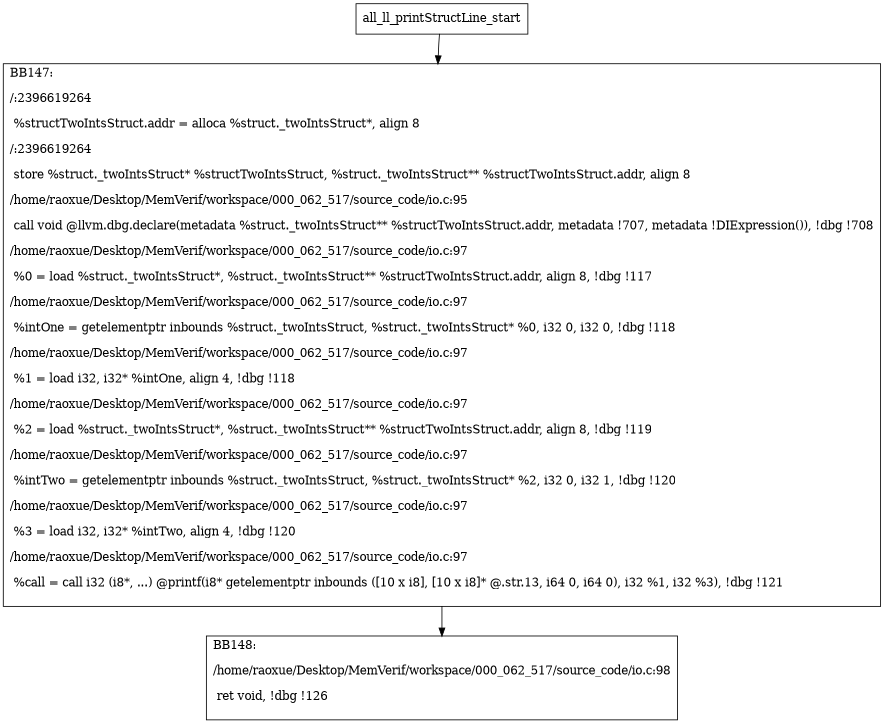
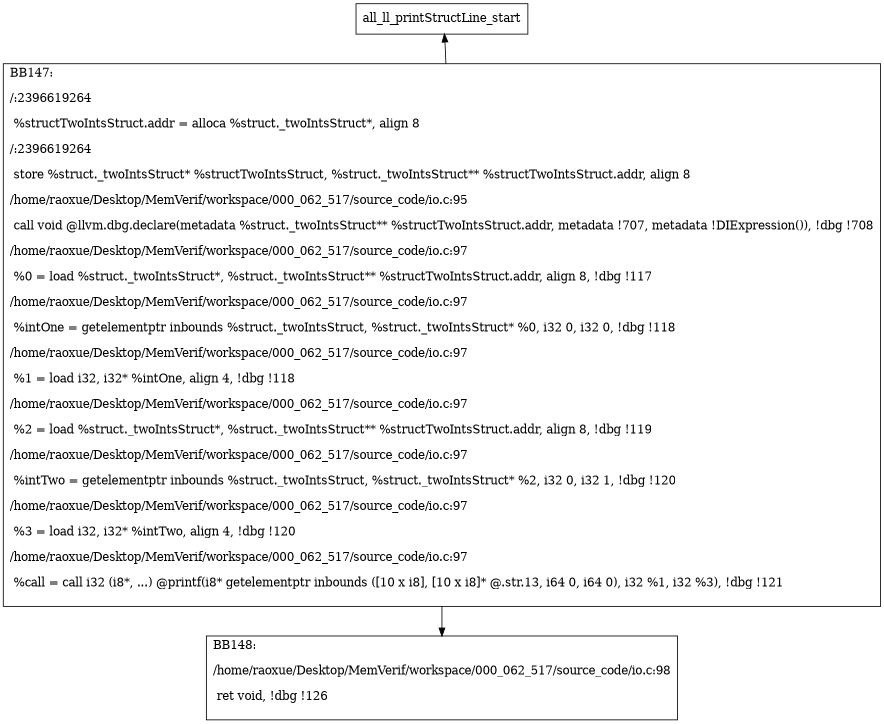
(439, 45) -> (446, 53)
